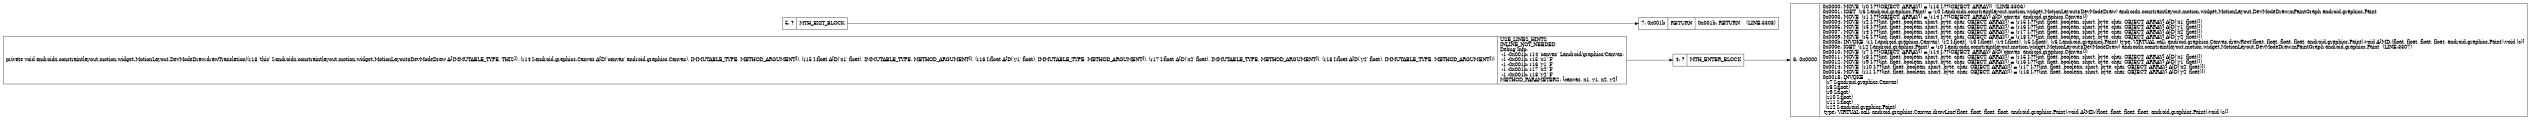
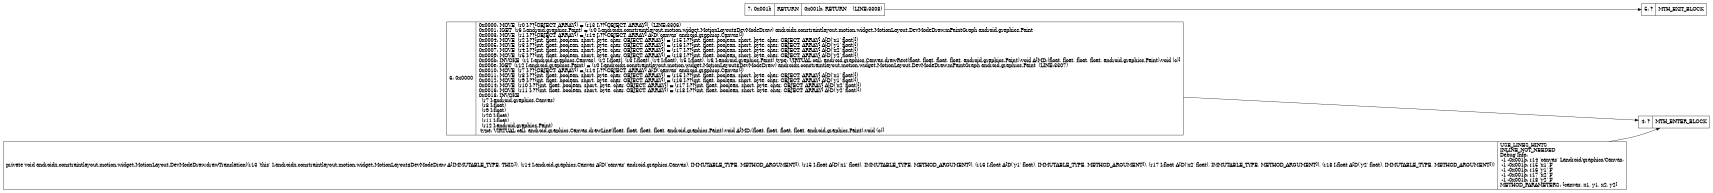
(1241, 24) -> (1261, 10)
(1765, 60) -> (1409, 109)
(1838, 98) -> (494, 116)
